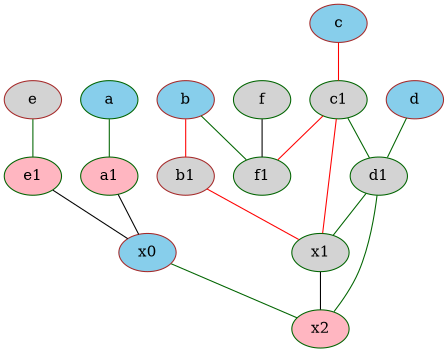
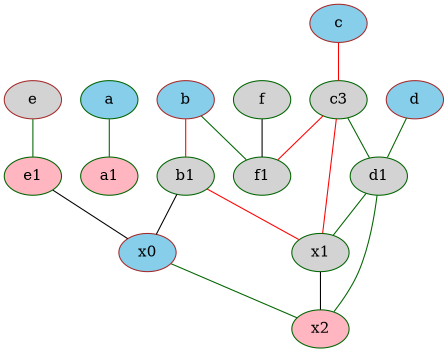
(338, 100) -> (338, 100)
(186, 176) -> (186, 176)
(128, 214) -> (167, 214)
